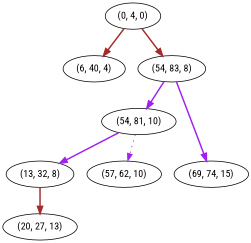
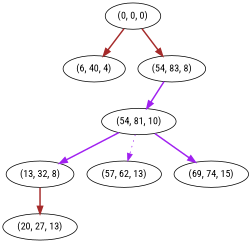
(133, 16) -> (133, 16)
(190, 118) -> (172, 146)
(124, 174) -> (124, 174)
